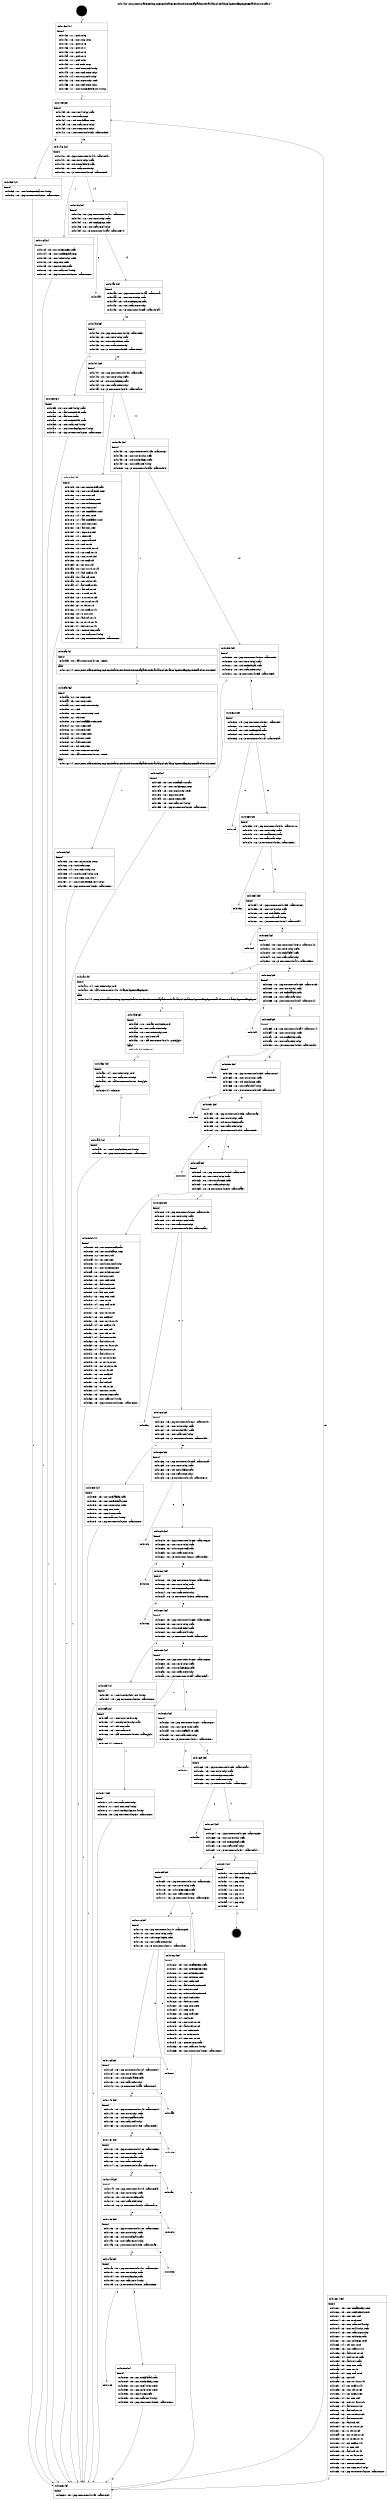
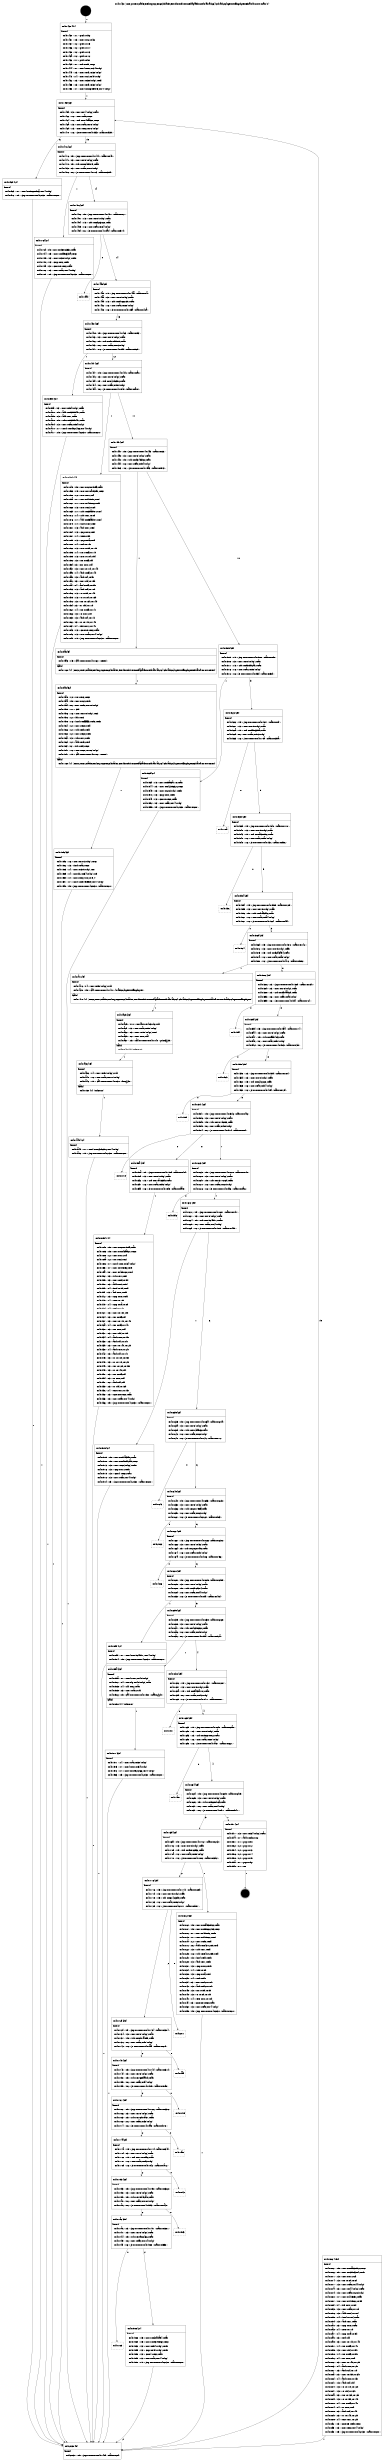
(200, 1196) -> (220, 1146)
